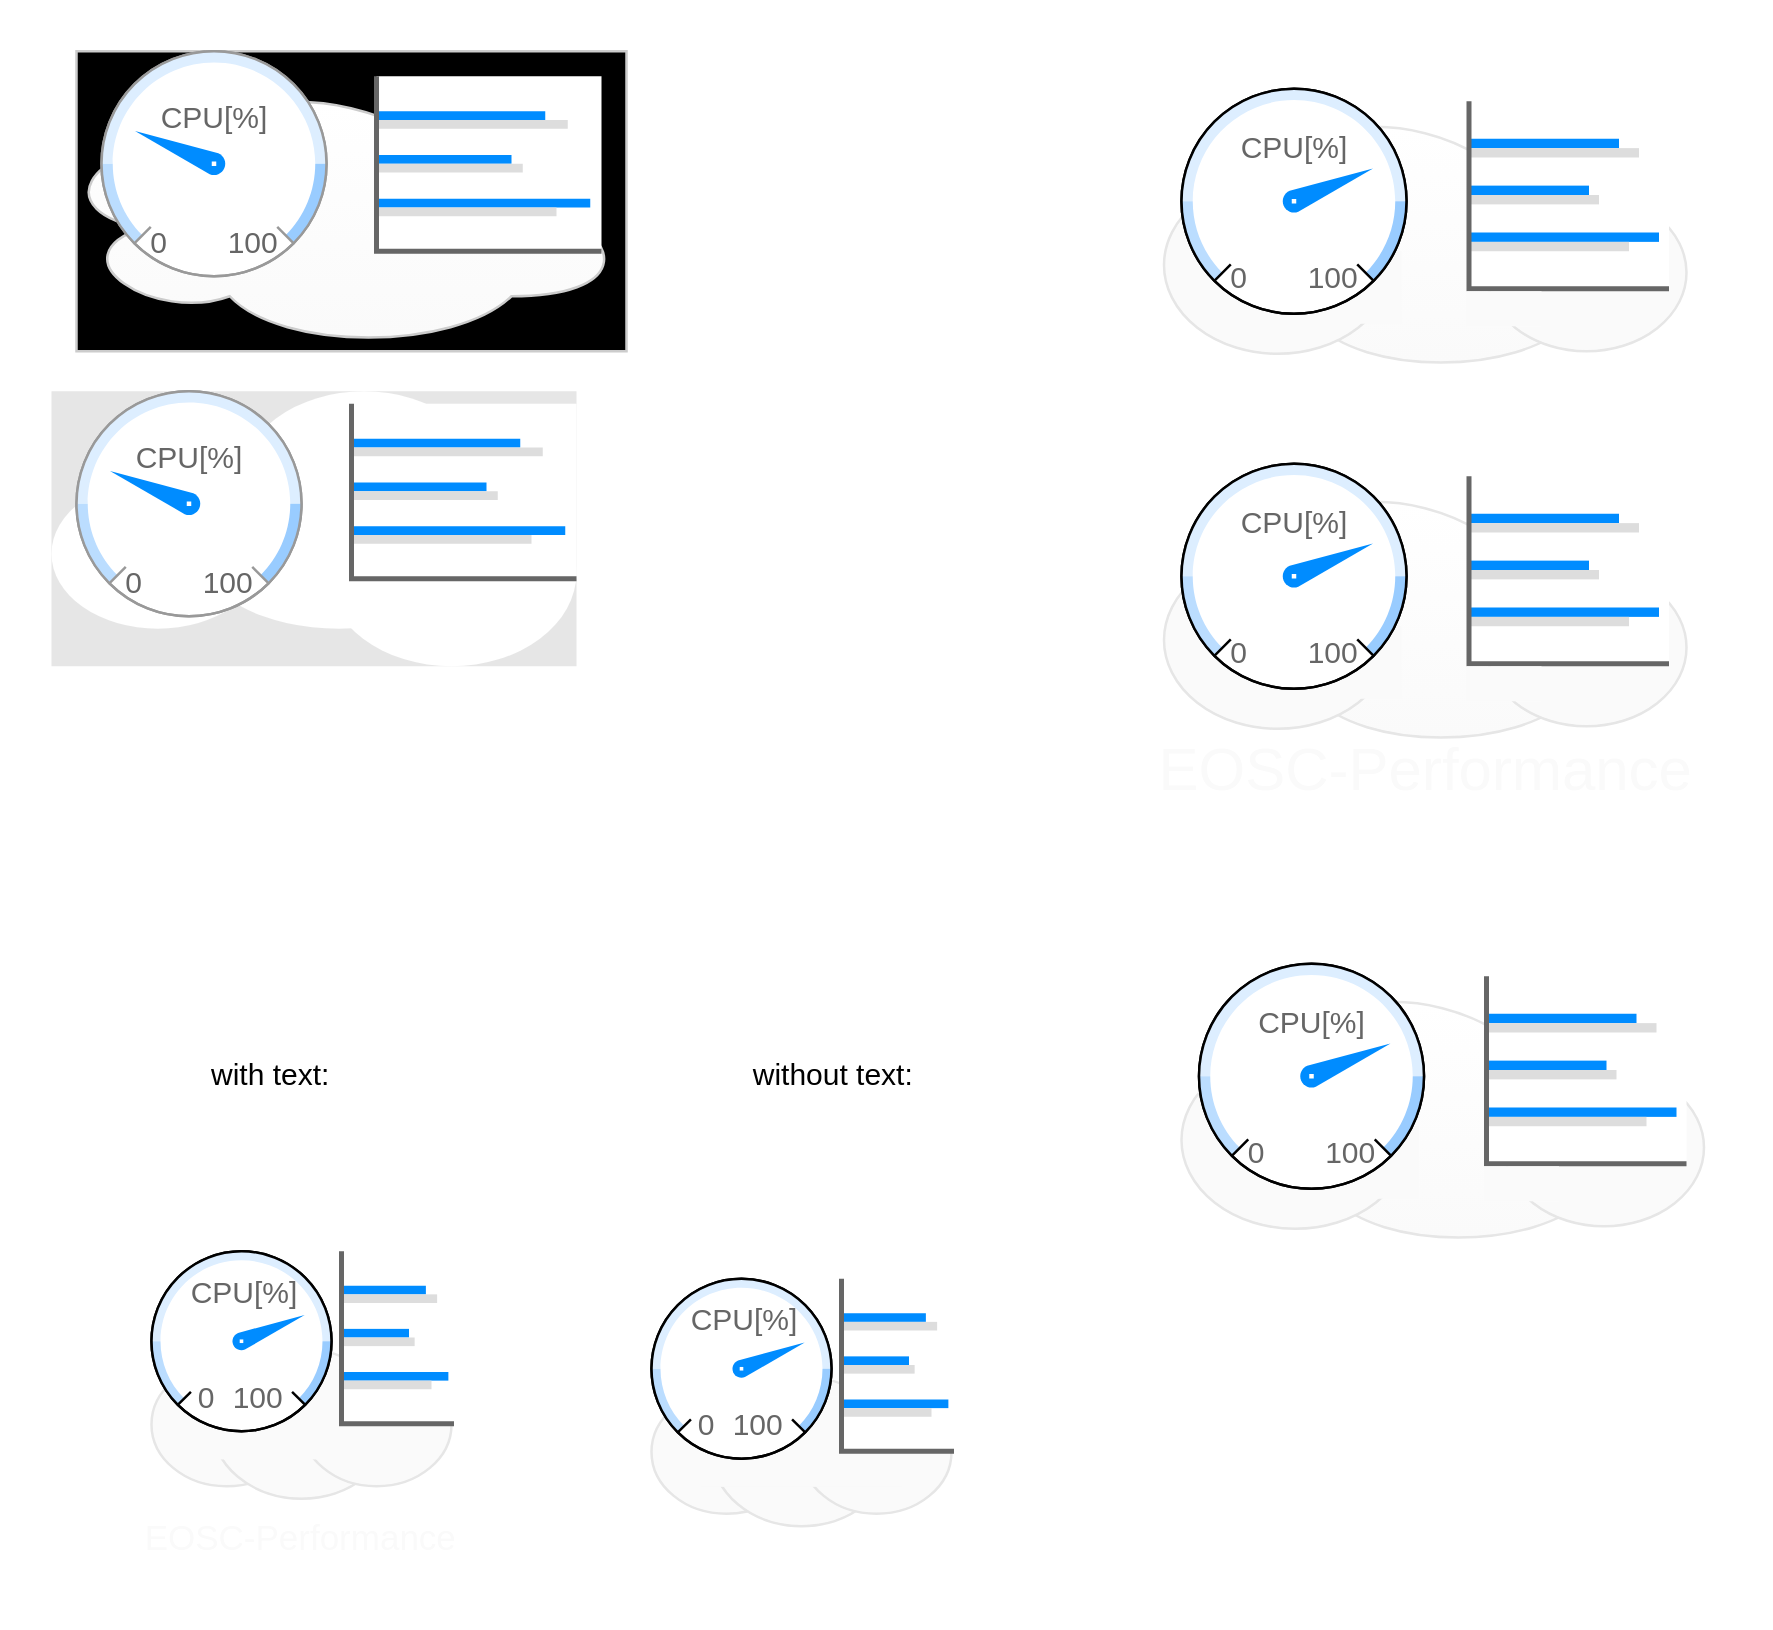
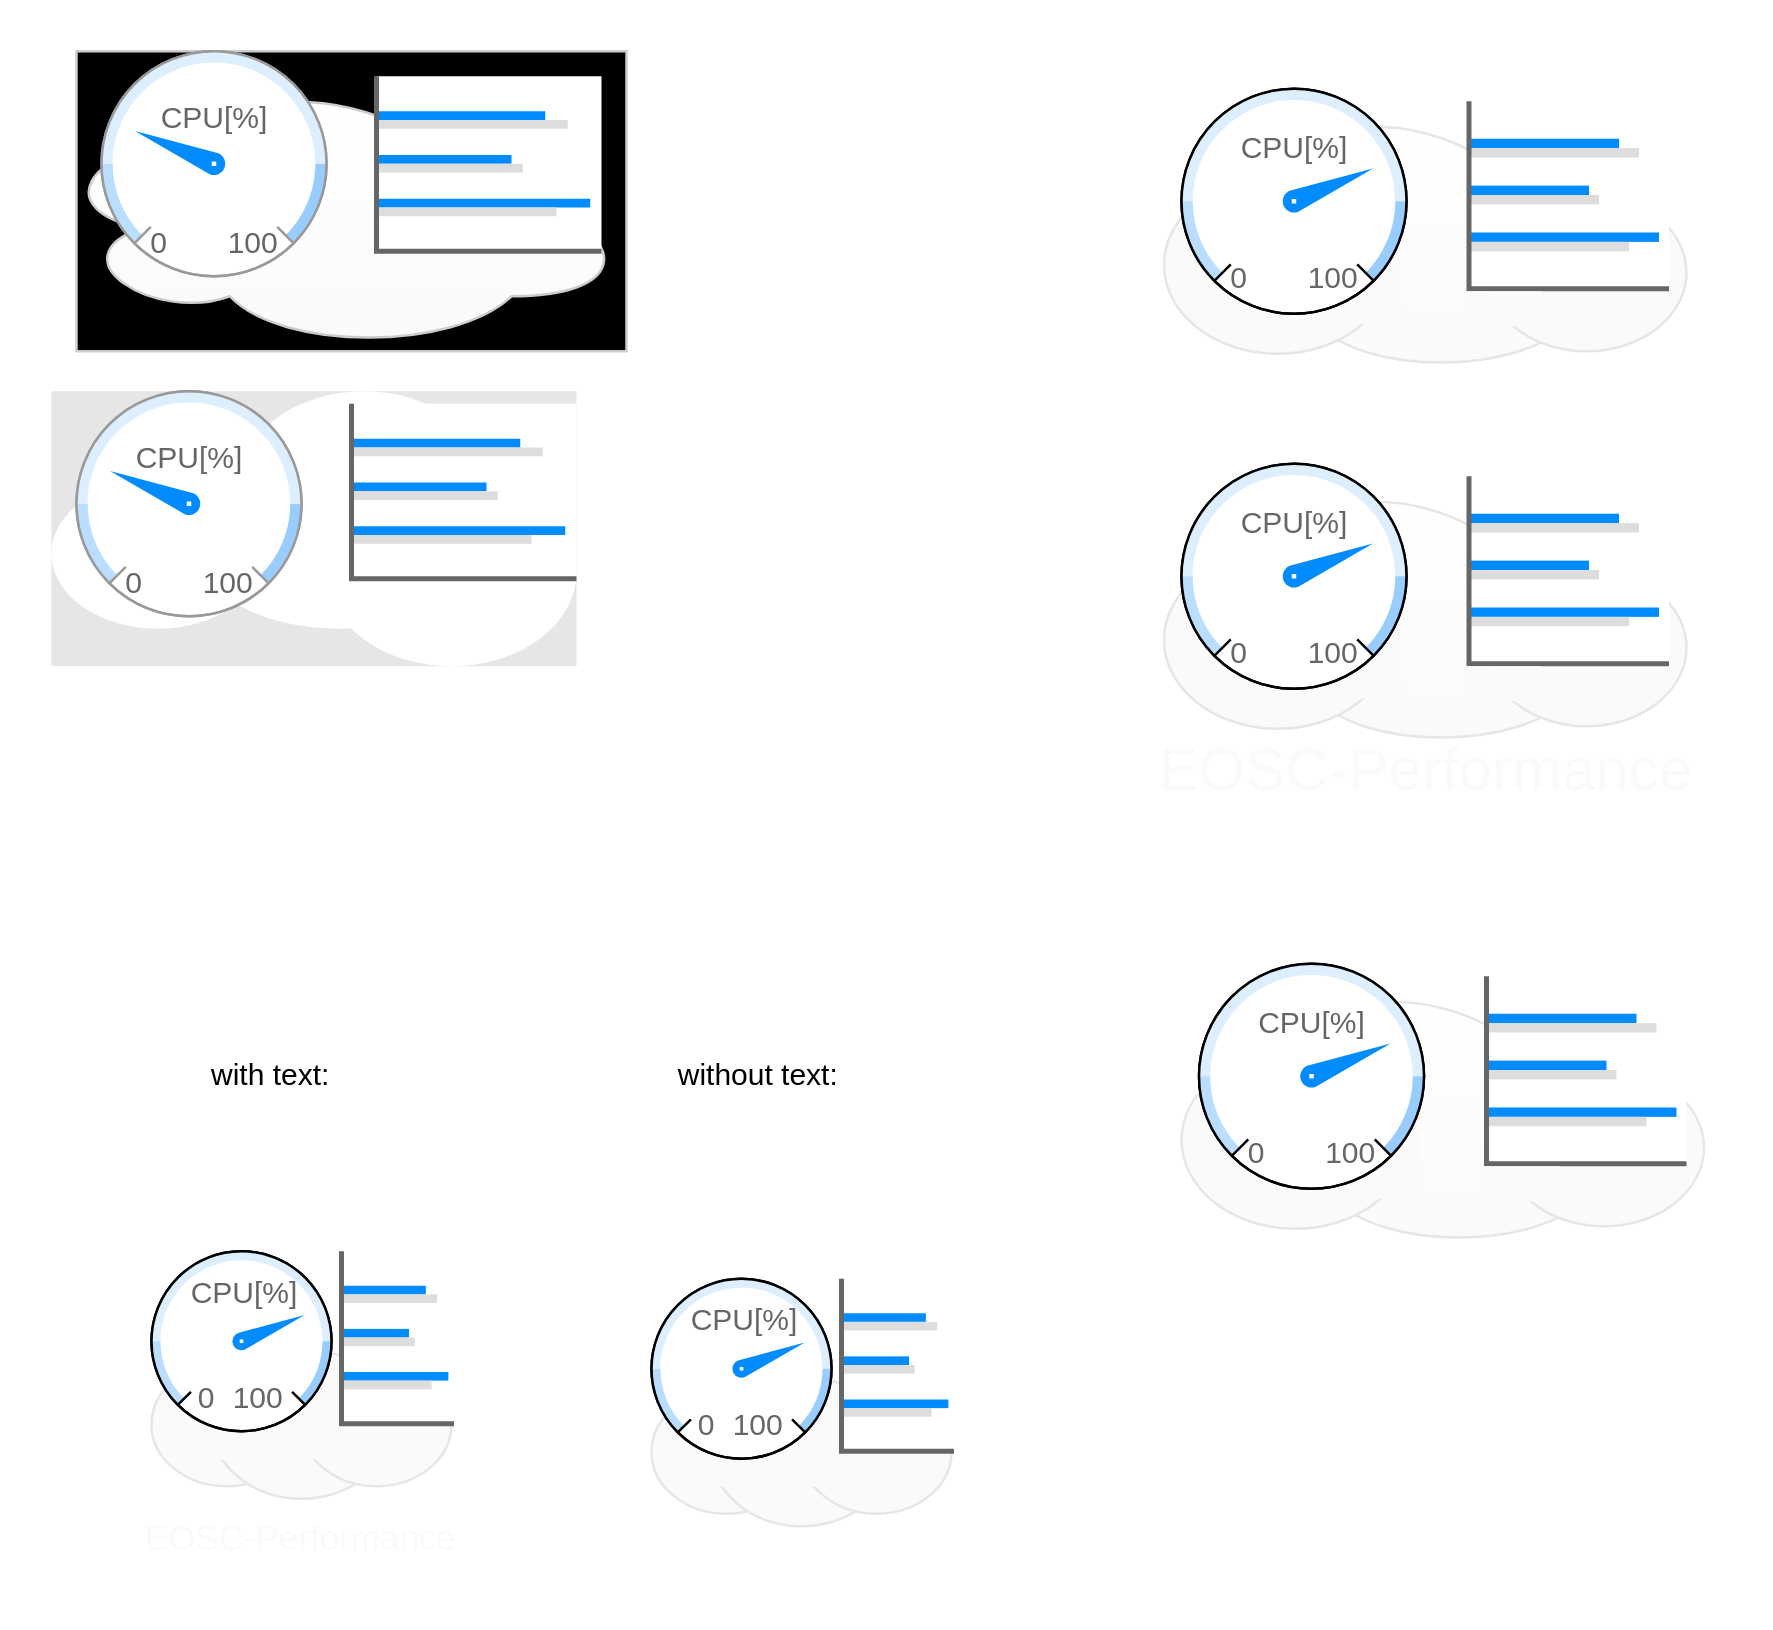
(834, 1076) -> (759, 1076)
